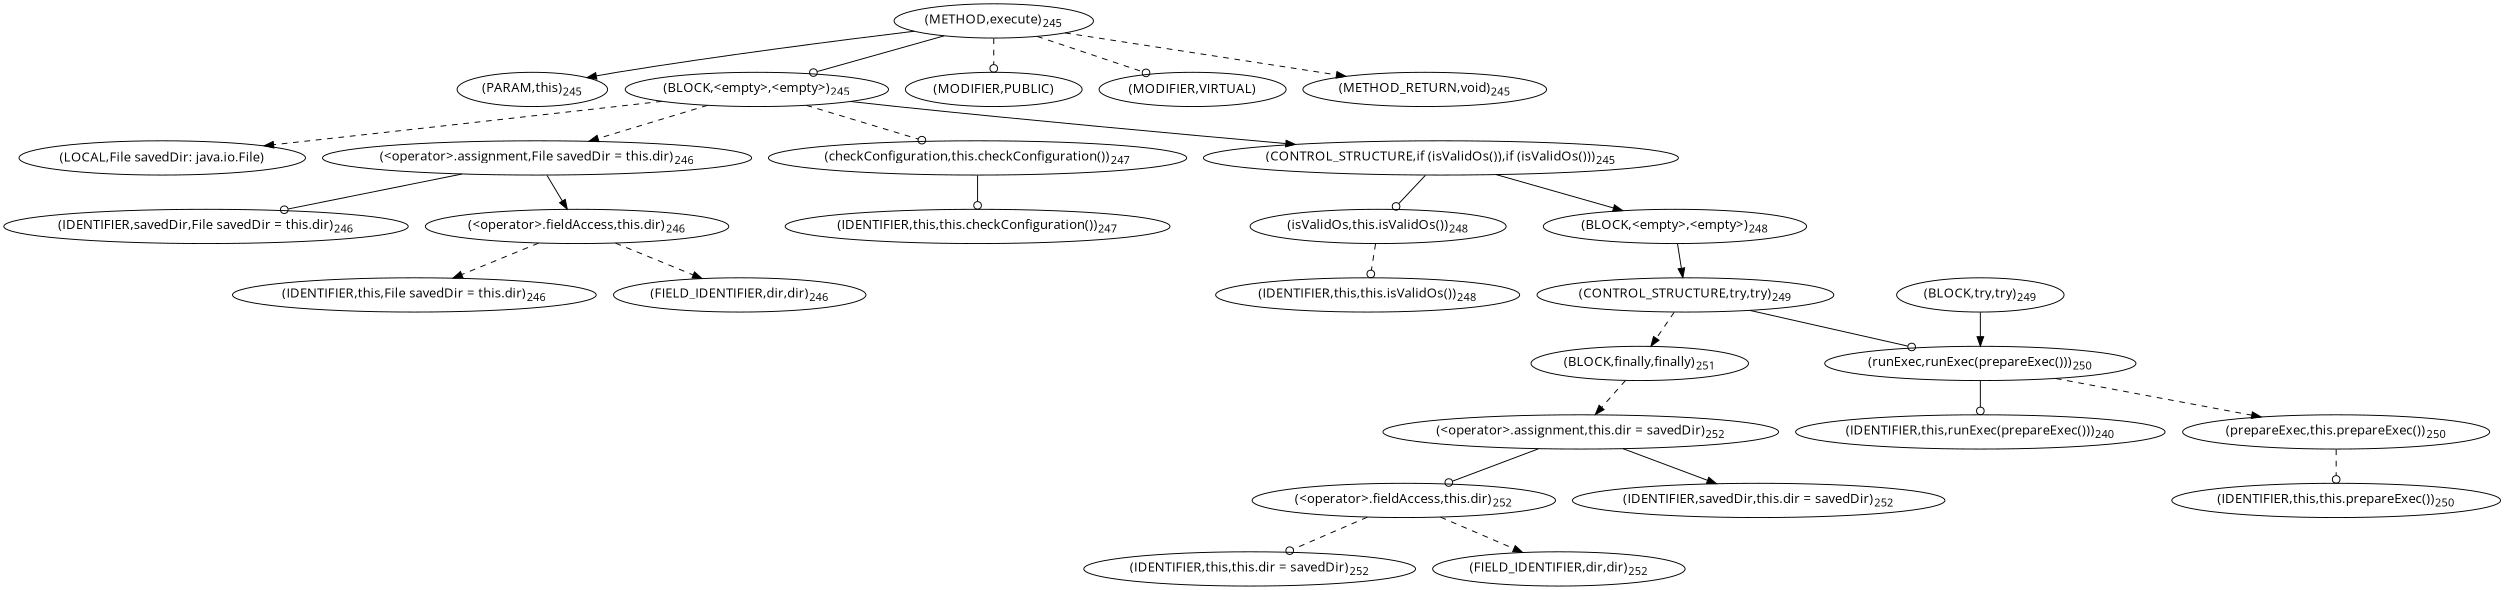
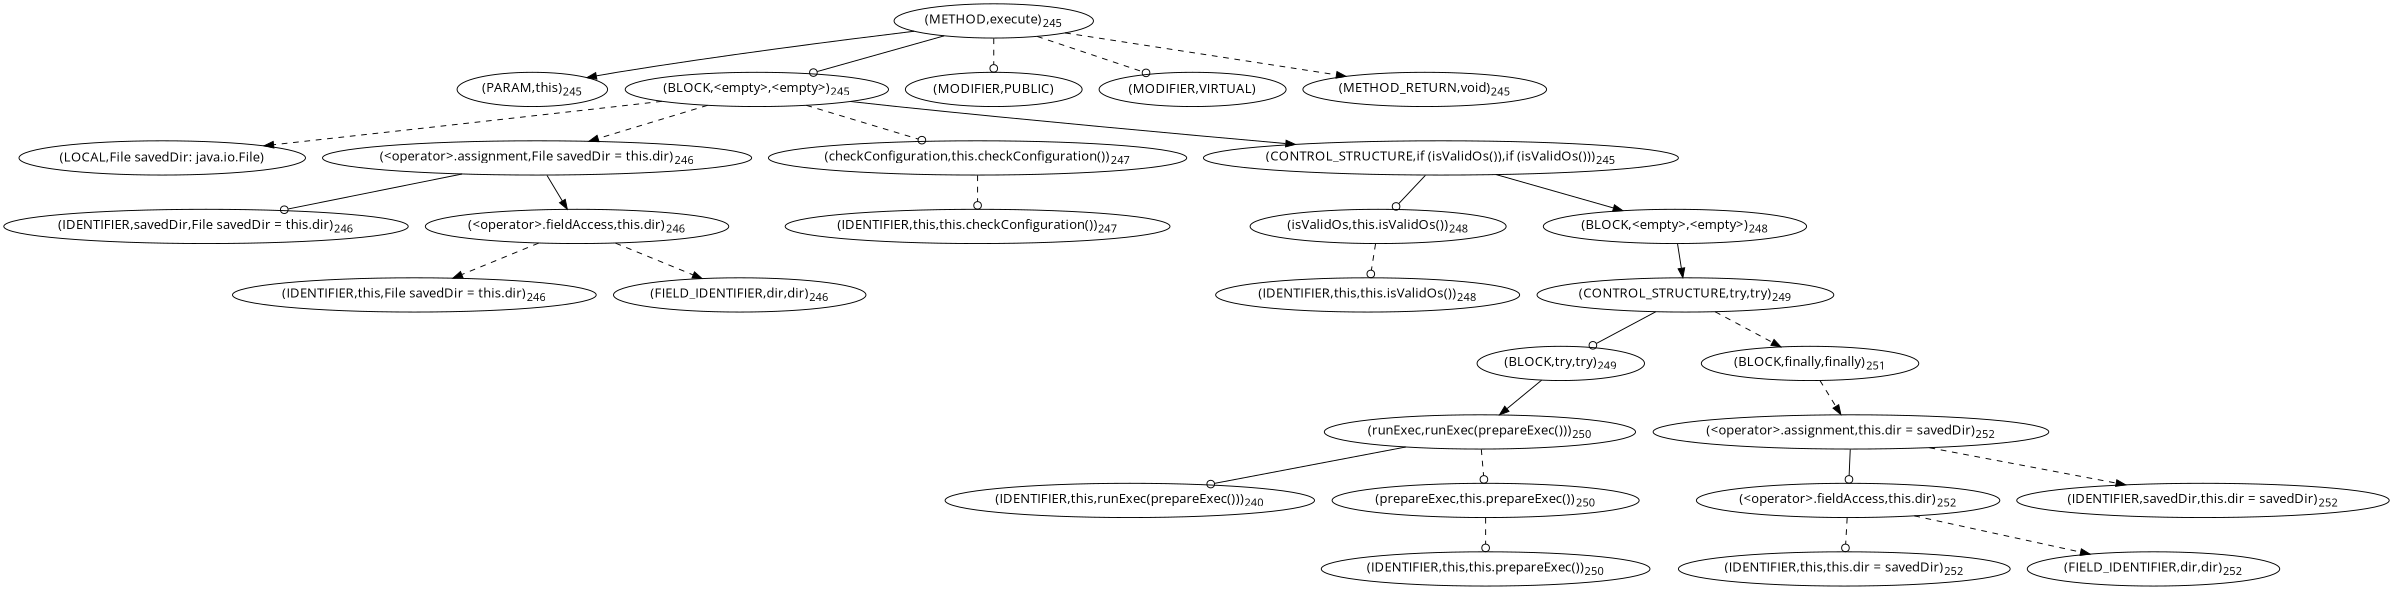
(978, 188) -> (978, 188)
(1829, 328) -> (1626, 328)
(2154, 397) -> (1482, 462)
(1665, 464) -> (2023, 465)
